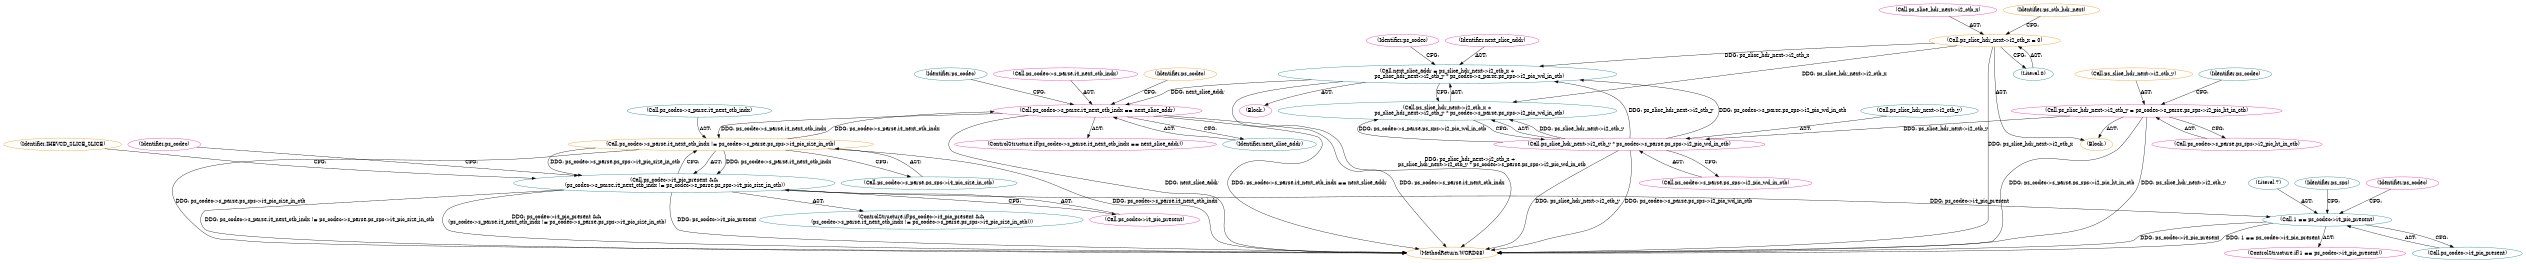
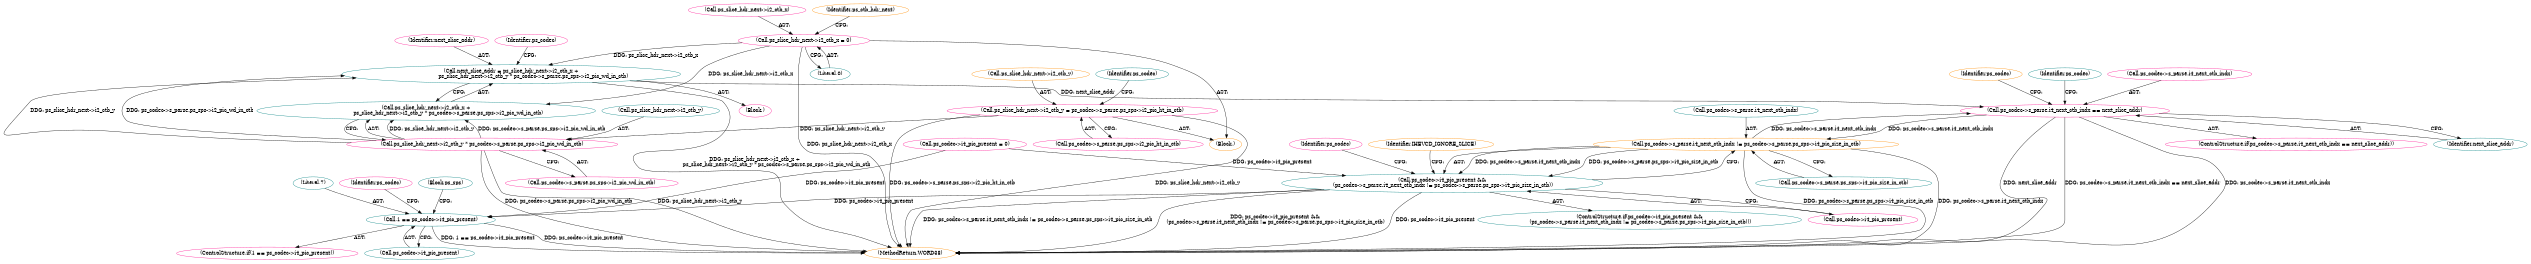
(1995, 41) -> (804, 41)
(63, 144) -> (1431, 144)
none -> (965, 144)
(2327, 183) -> (445, 183)
